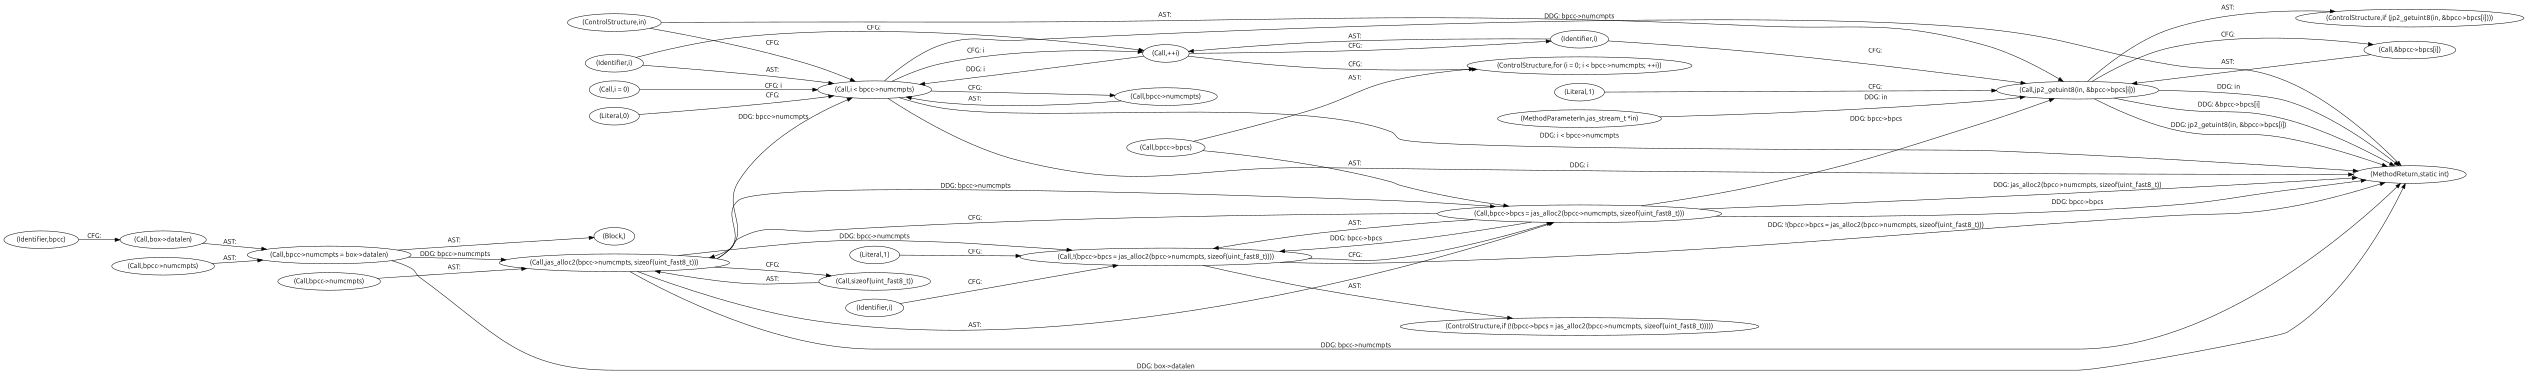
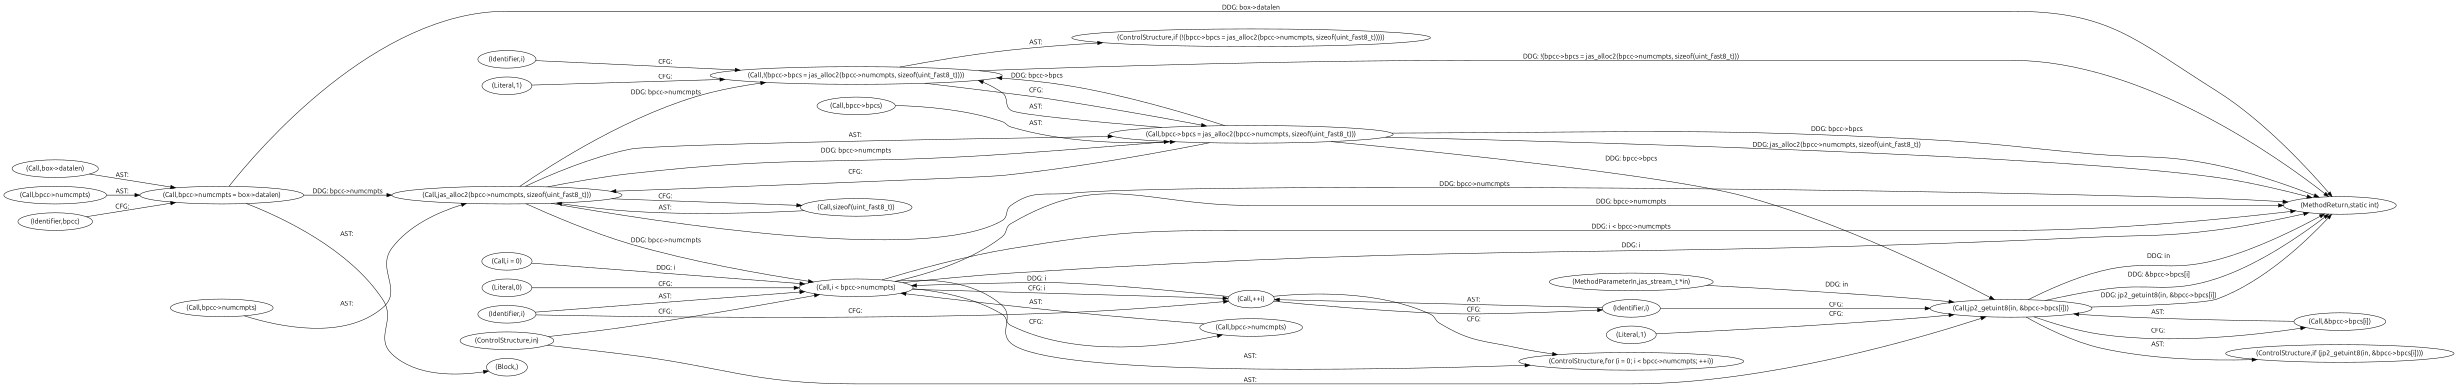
(774, 86) -> (666, 268)
(1331, 103) -> (1190, 367)
(97, 240) -> (128, 210)
